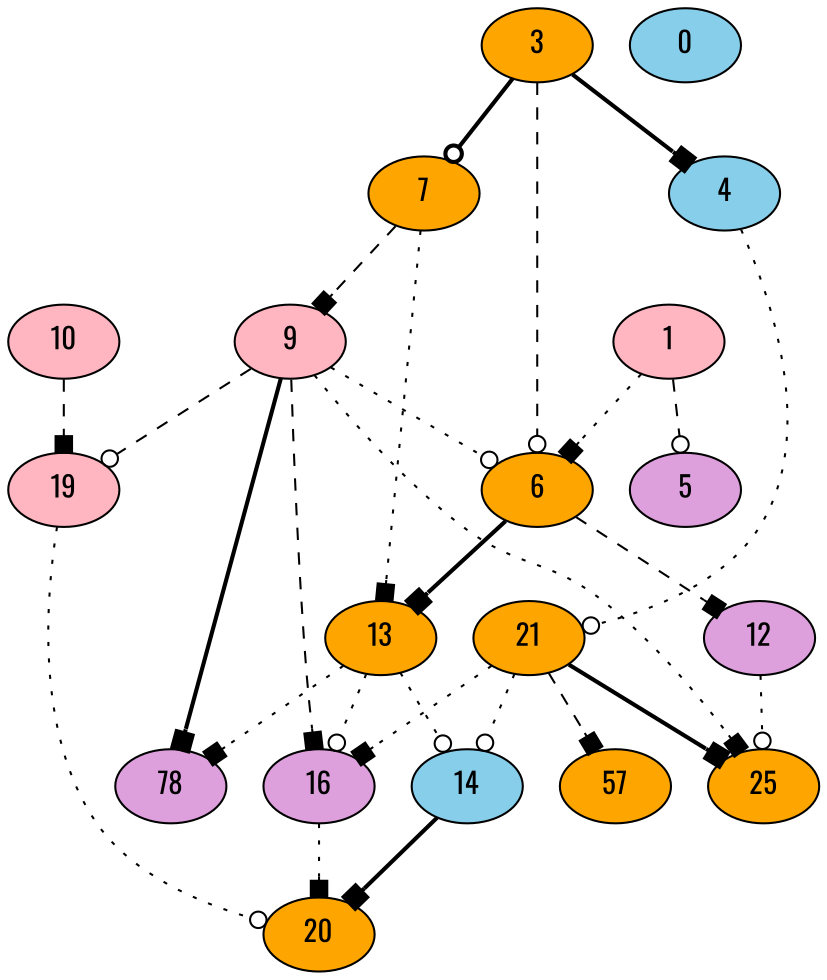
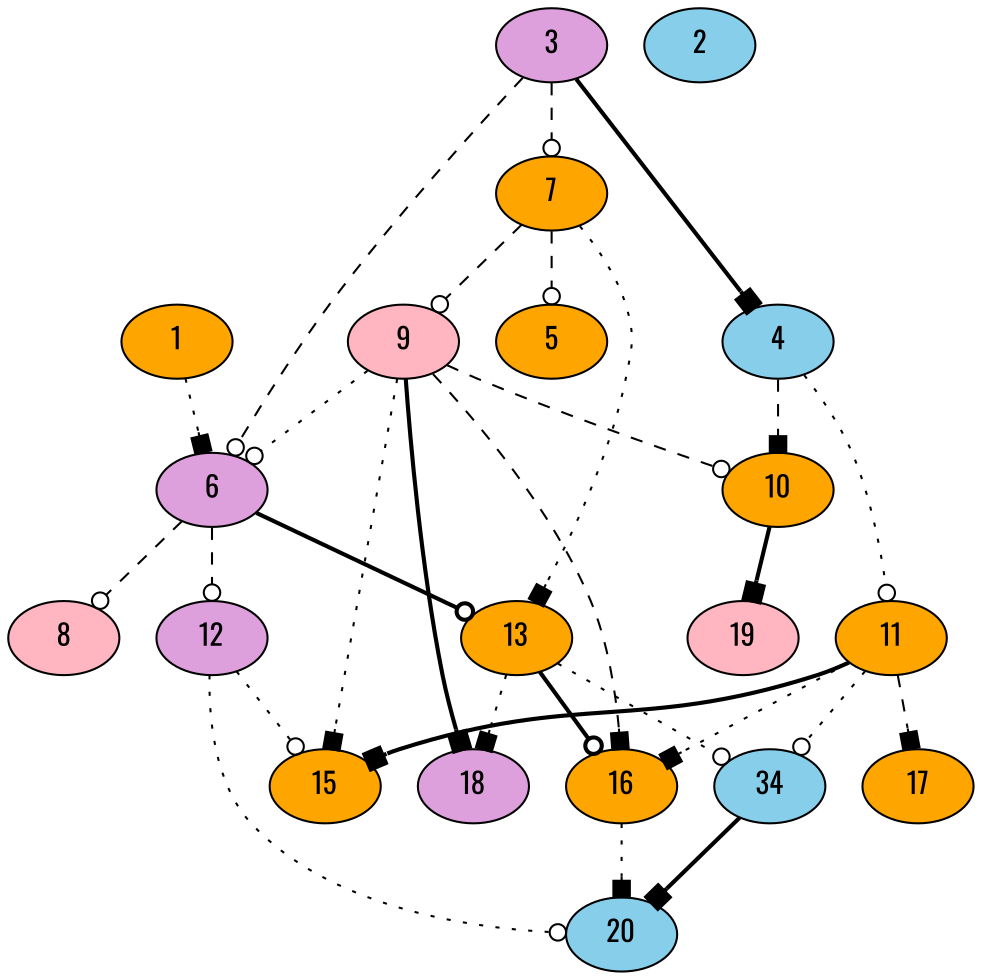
(537, 45) -> (552, 45)
(685, 45) -> (700, 45)
(486, 113) -> (552, 111)
(364, 260) -> (484, 261)
(64, 342) -> (778, 490)
(669, 342) -> (177, 342)
(64, 406) -> (763, 554)
none -> (778, 406)
(676, 408) -> (552, 260)
(184, 411) -> (579, 419)
(537, 490) -> (212, 490)
(685, 490) -> (552, 342)
(467, 557) -> (352, 558)
(640, 559) -> (212, 556)
none -> (64, 638)
(529, 638) -> (891, 638)
(353, 705) -> (562, 702)
(70, 769) -> (317, 874)
(171, 786) -> (473, 786)
(319, 786) -> (622, 786)
(467, 786) -> (770, 786)
(615, 786) -> (918, 786)
(764, 786) -> (325, 786)
(319, 934) -> (622, 934)
